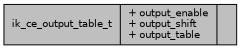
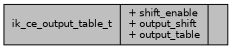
(169, 13) -> (163, 13)
